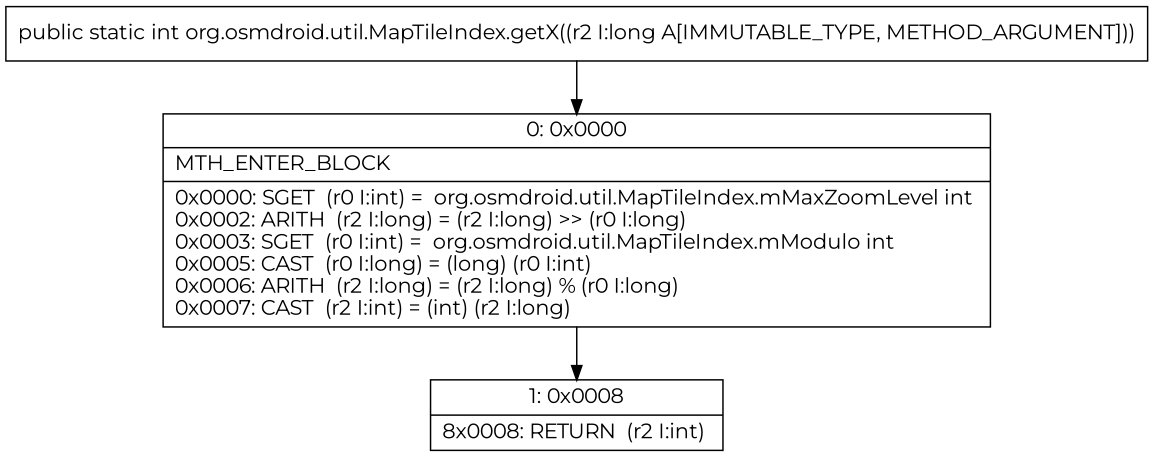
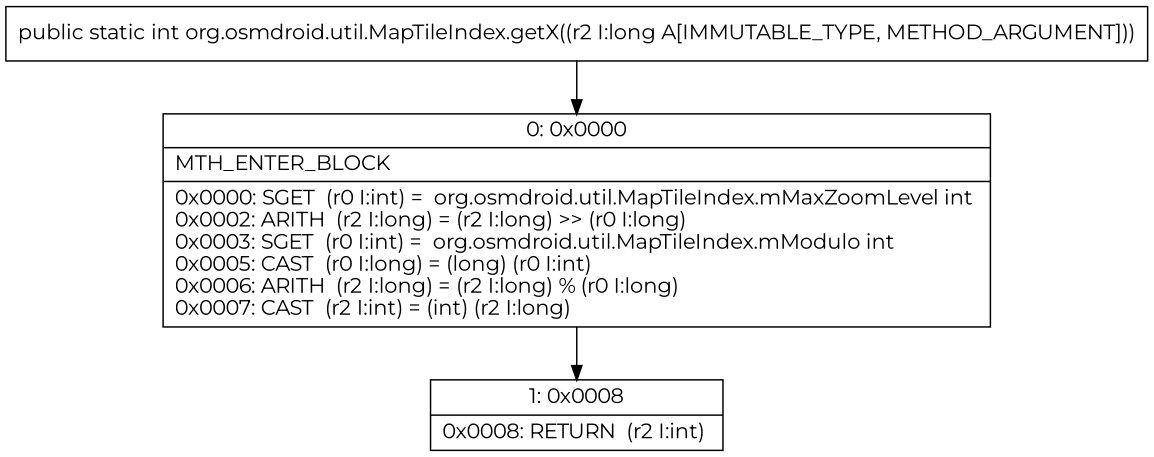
(577, 432) -> (577, 432)
